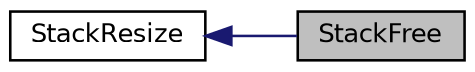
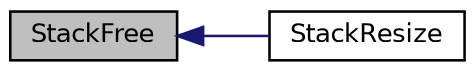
(264, 36) -> (236, 36)
